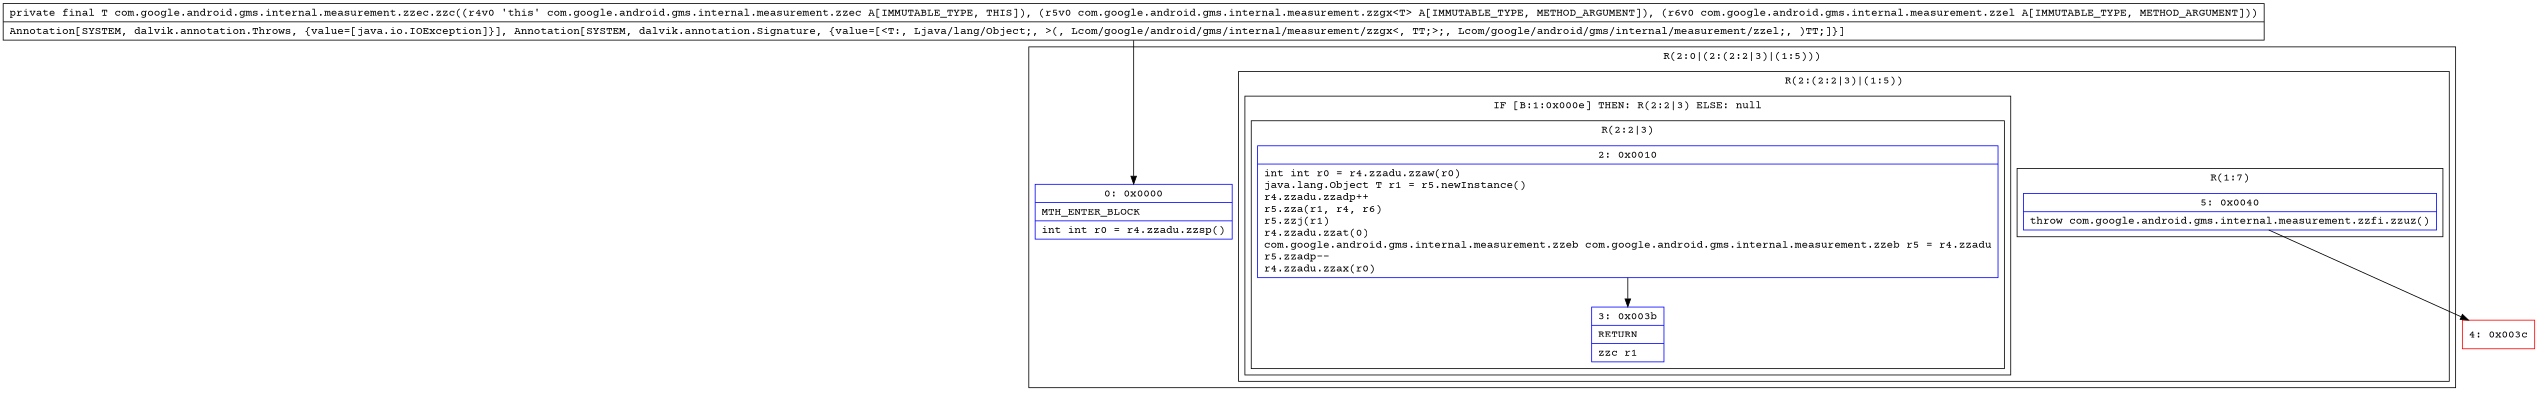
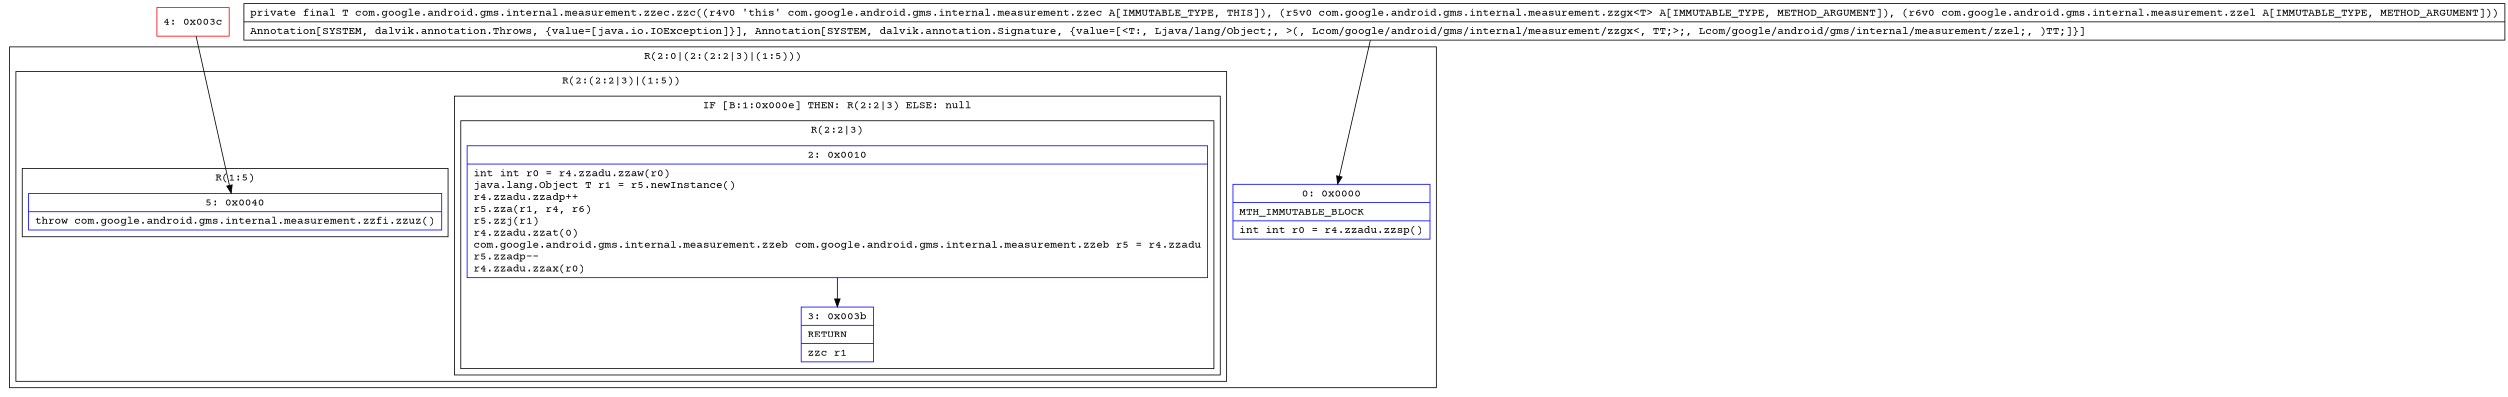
(2230, 178) -> (235, 178)
(1091, 211) -> (1302, 211)
(2365, 273) -> (213, 111)
